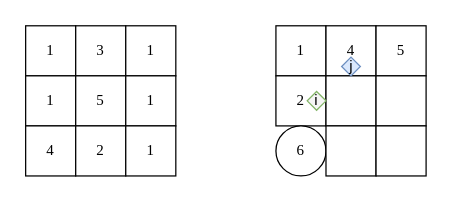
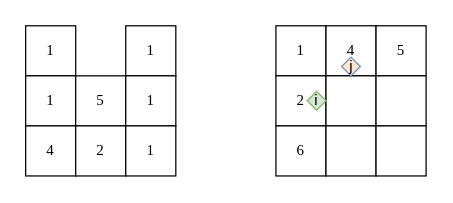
(101, 51) -> none
(351, 66) -> (351, 66)
(316, 101) -> (316, 101)
(301, 151) -> (301, 151)
